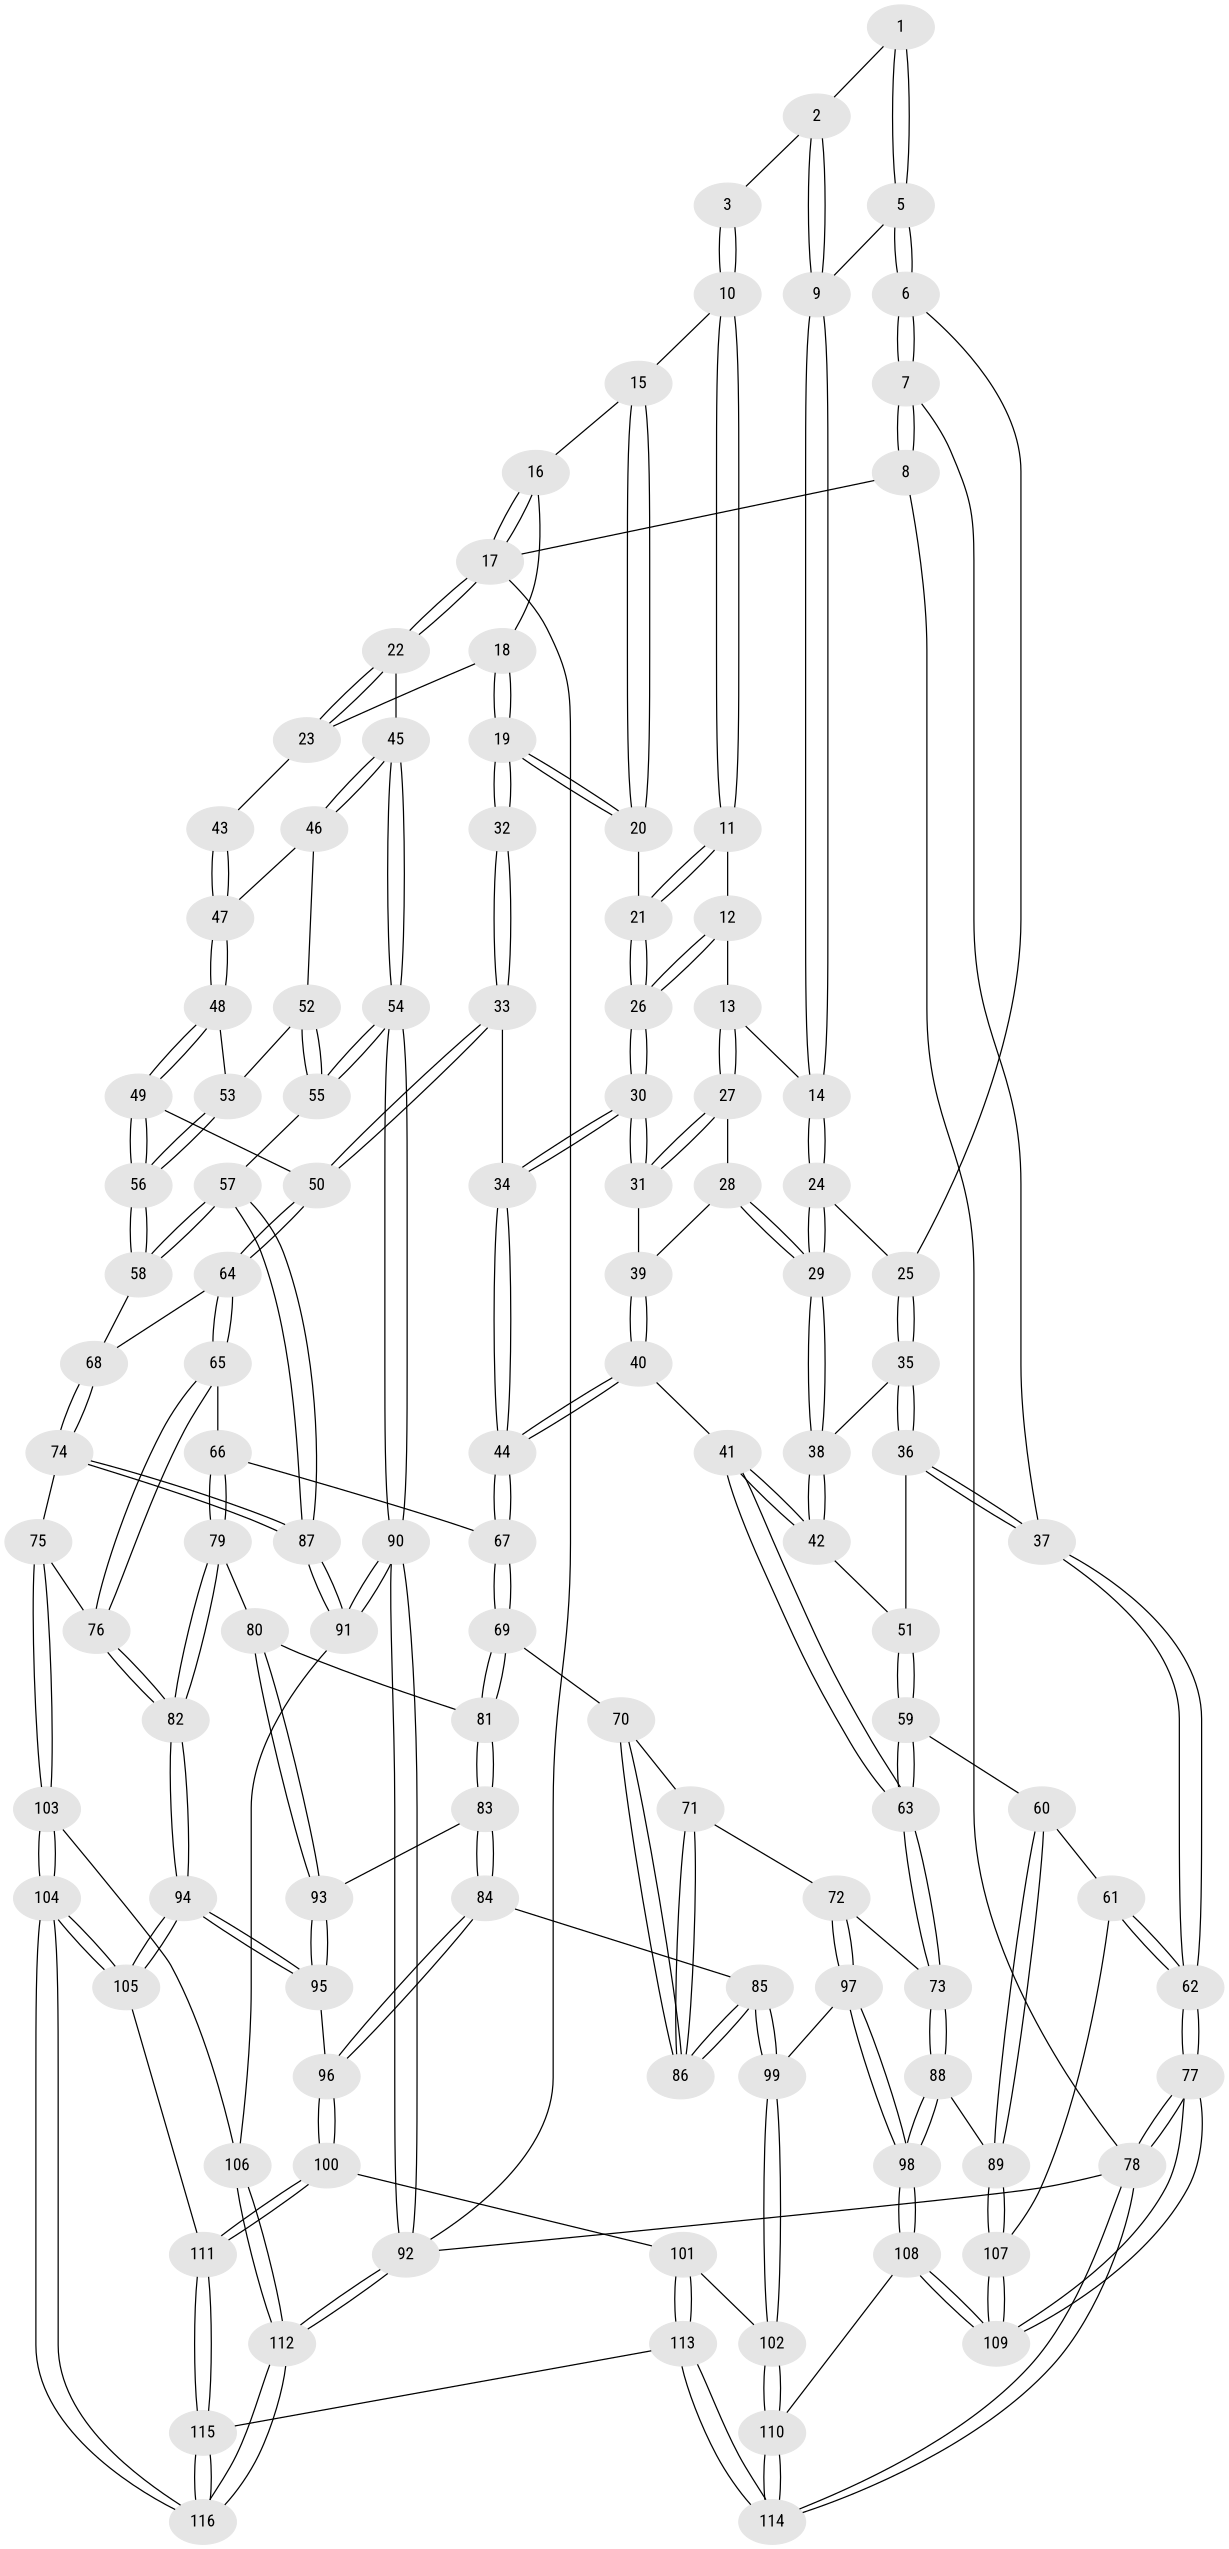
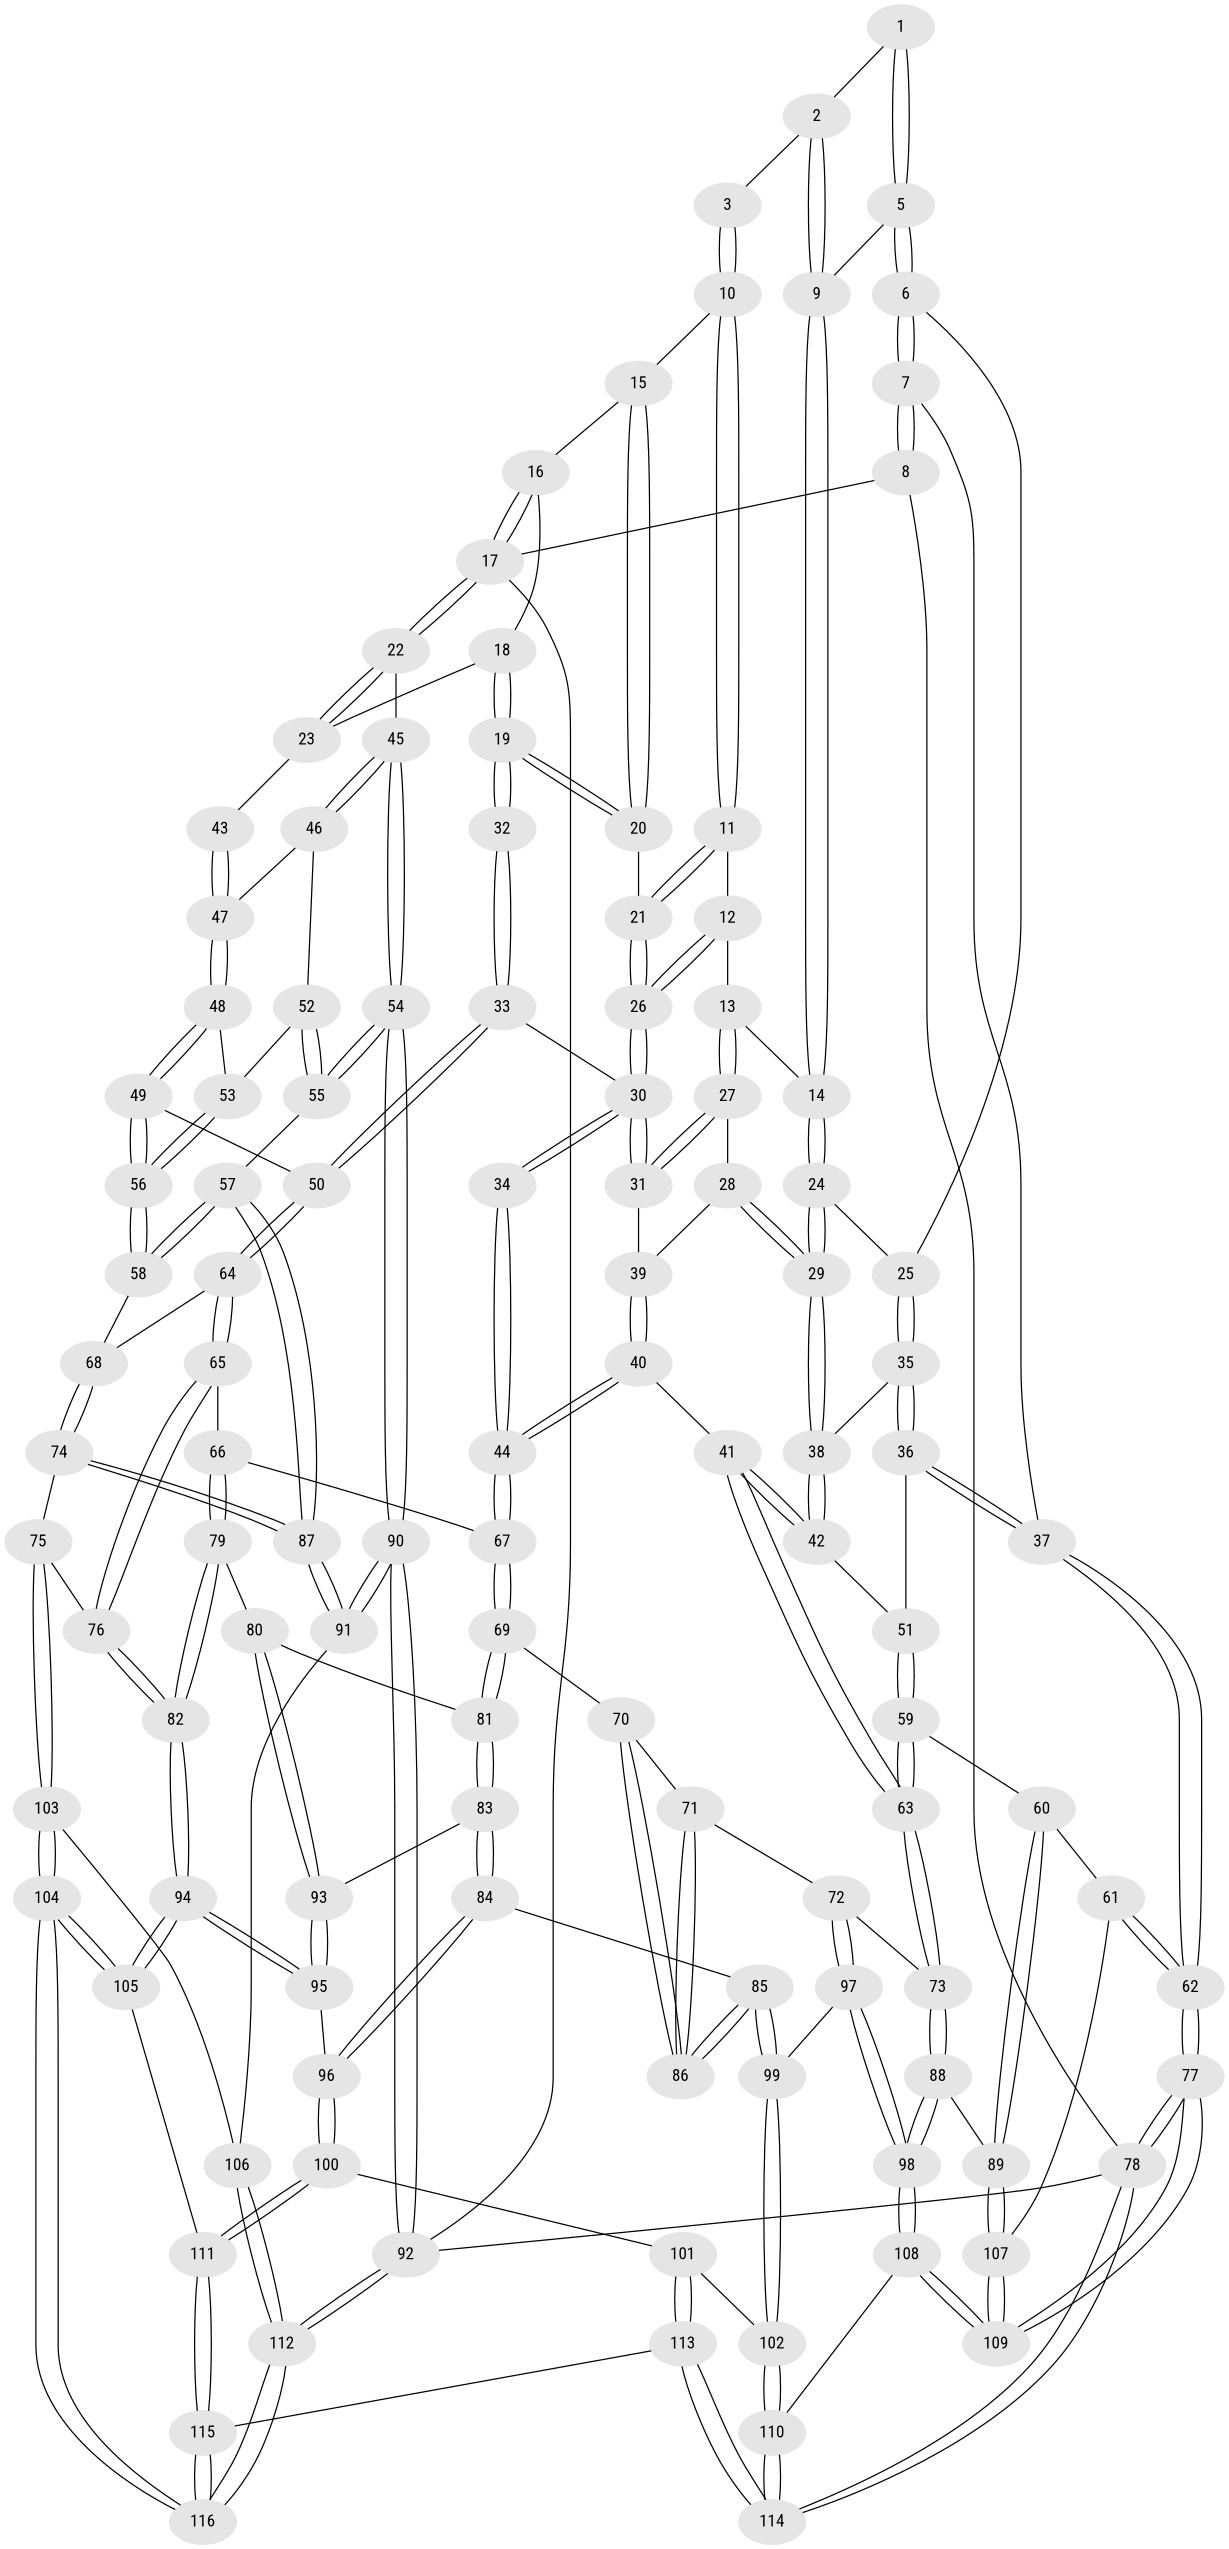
(502, 1096) -> (562, 1046)
